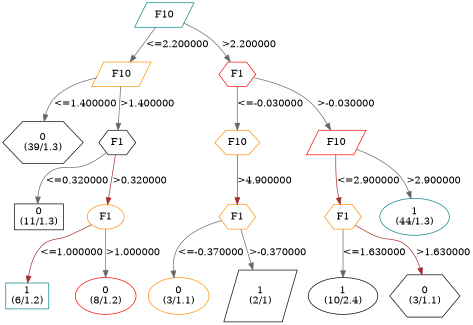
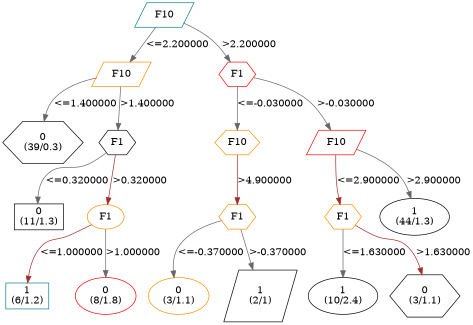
(43, 143) -> (43, 143)
(415, 217) -> (415, 217)
(106, 296) -> (106, 296)
